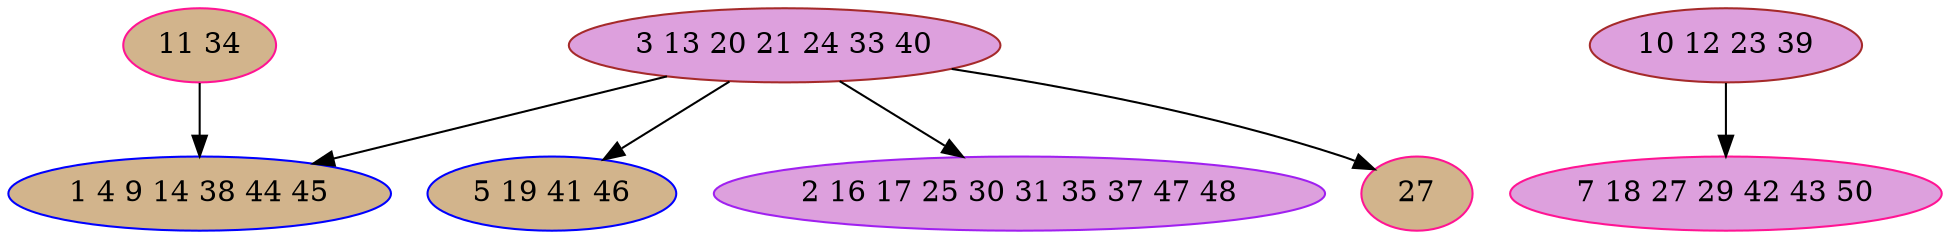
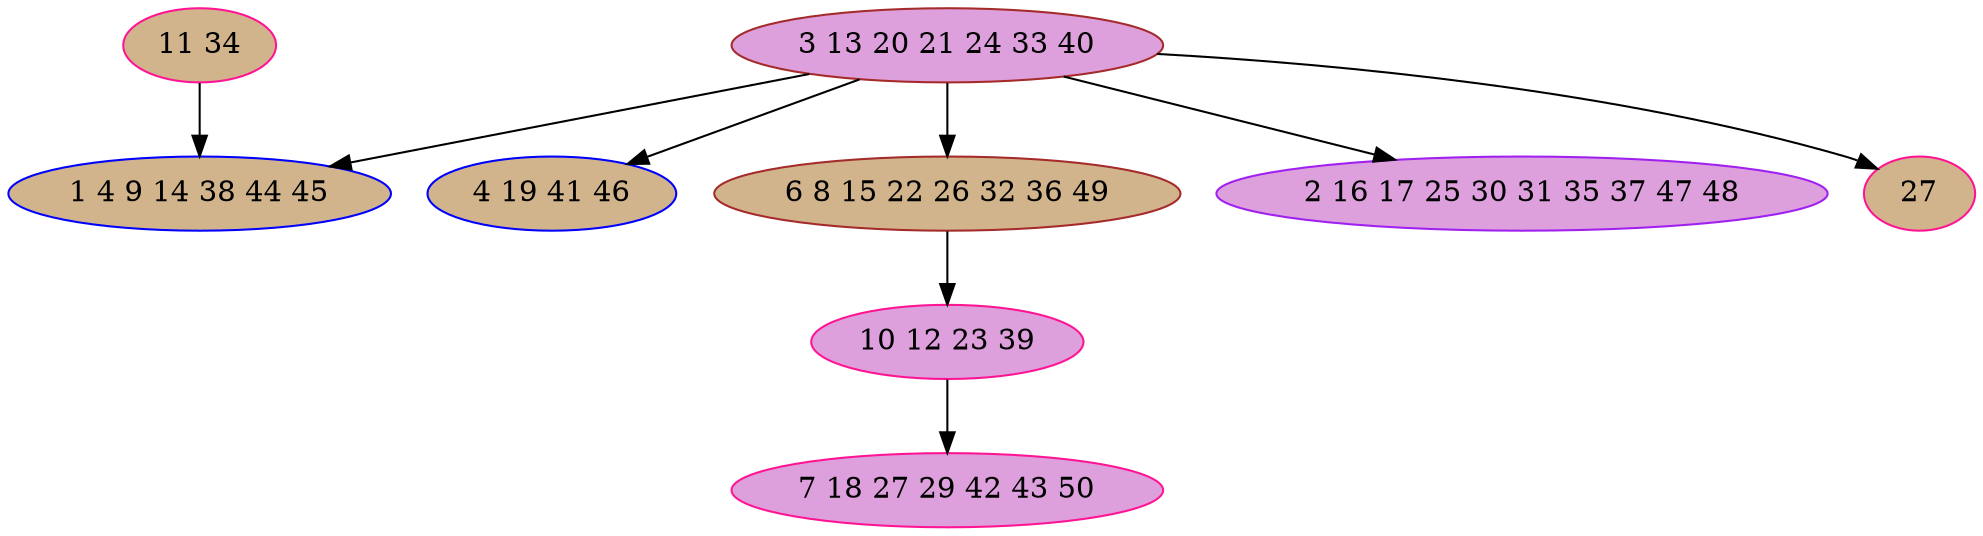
(1726, 45) -> (947, 342)
(552, 194) -> (552, 194)
none -> (947, 194)
